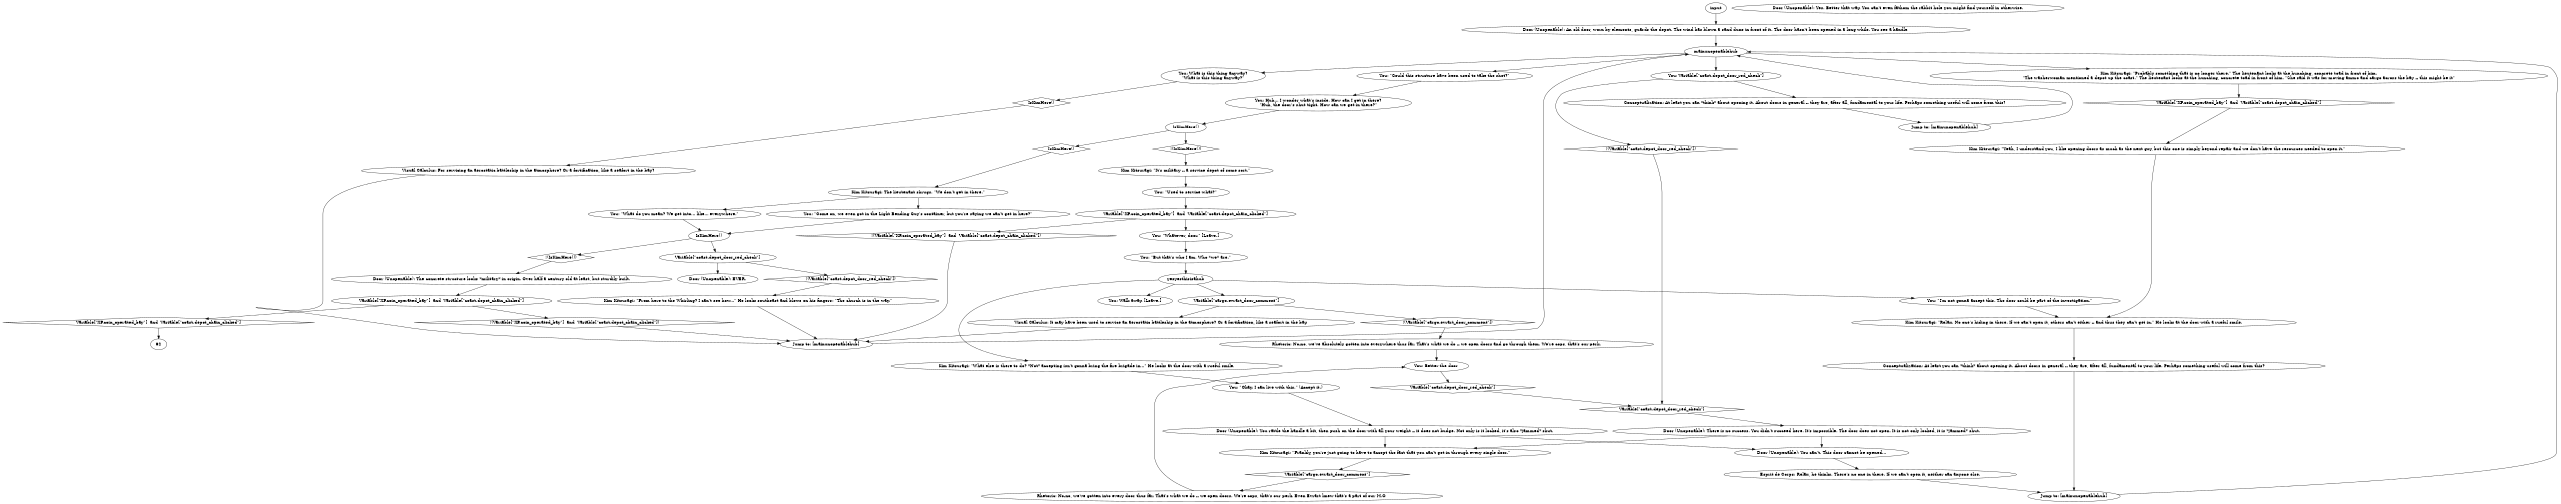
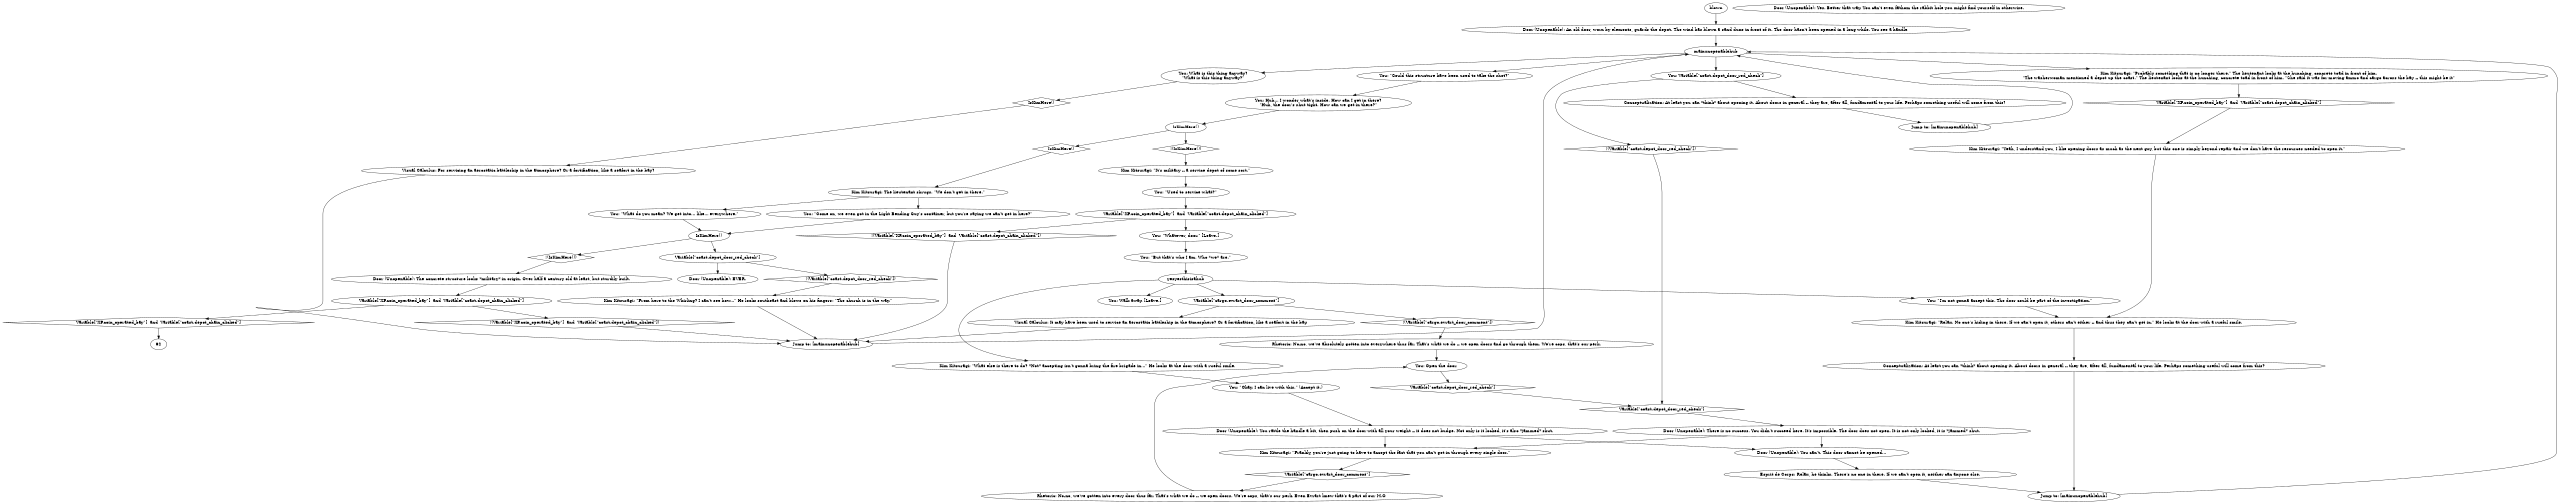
(1716, 8) -> (1716, 8)
(1437, 366) -> (1437, 366)
